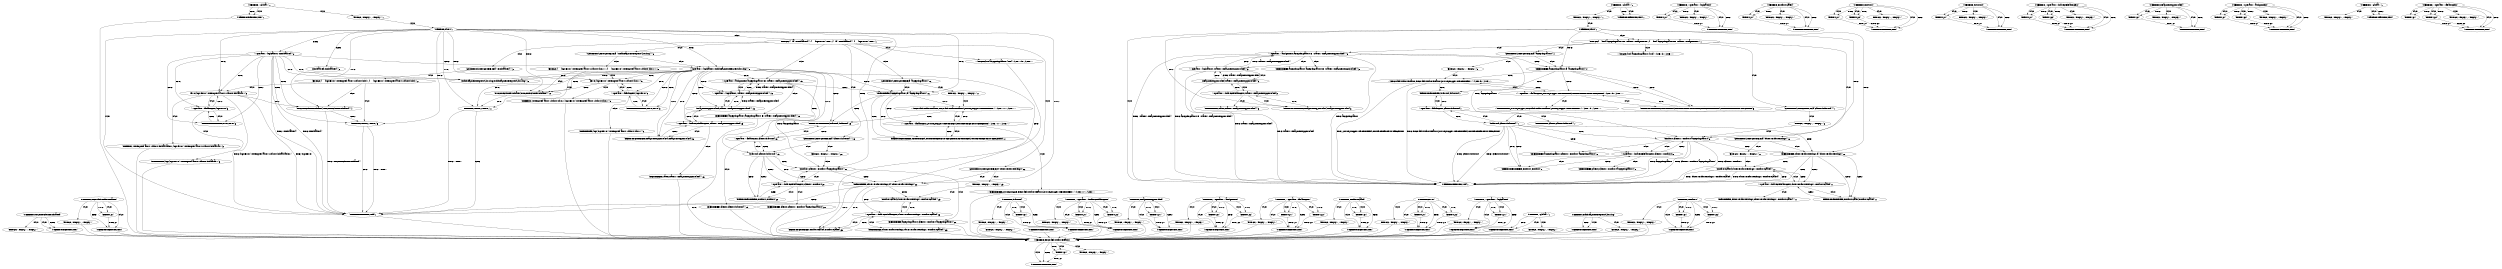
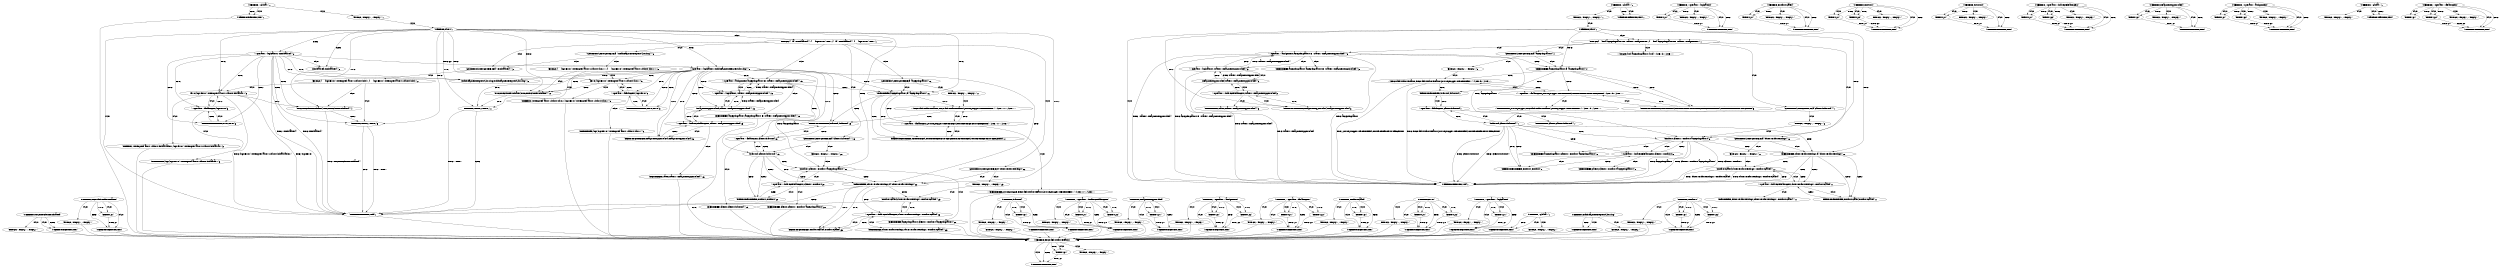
none -> (303, 60)
(447, 61) -> (447, 61)
(1004, 61) -> none
(666, 62) -> (555, 61)
(579, 73) -> none
